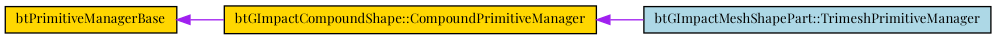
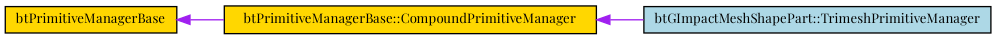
(410, 20) -> (410, 20)
